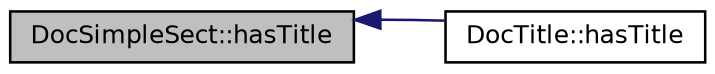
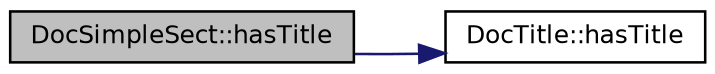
(413, 20) -> (387, 54)
